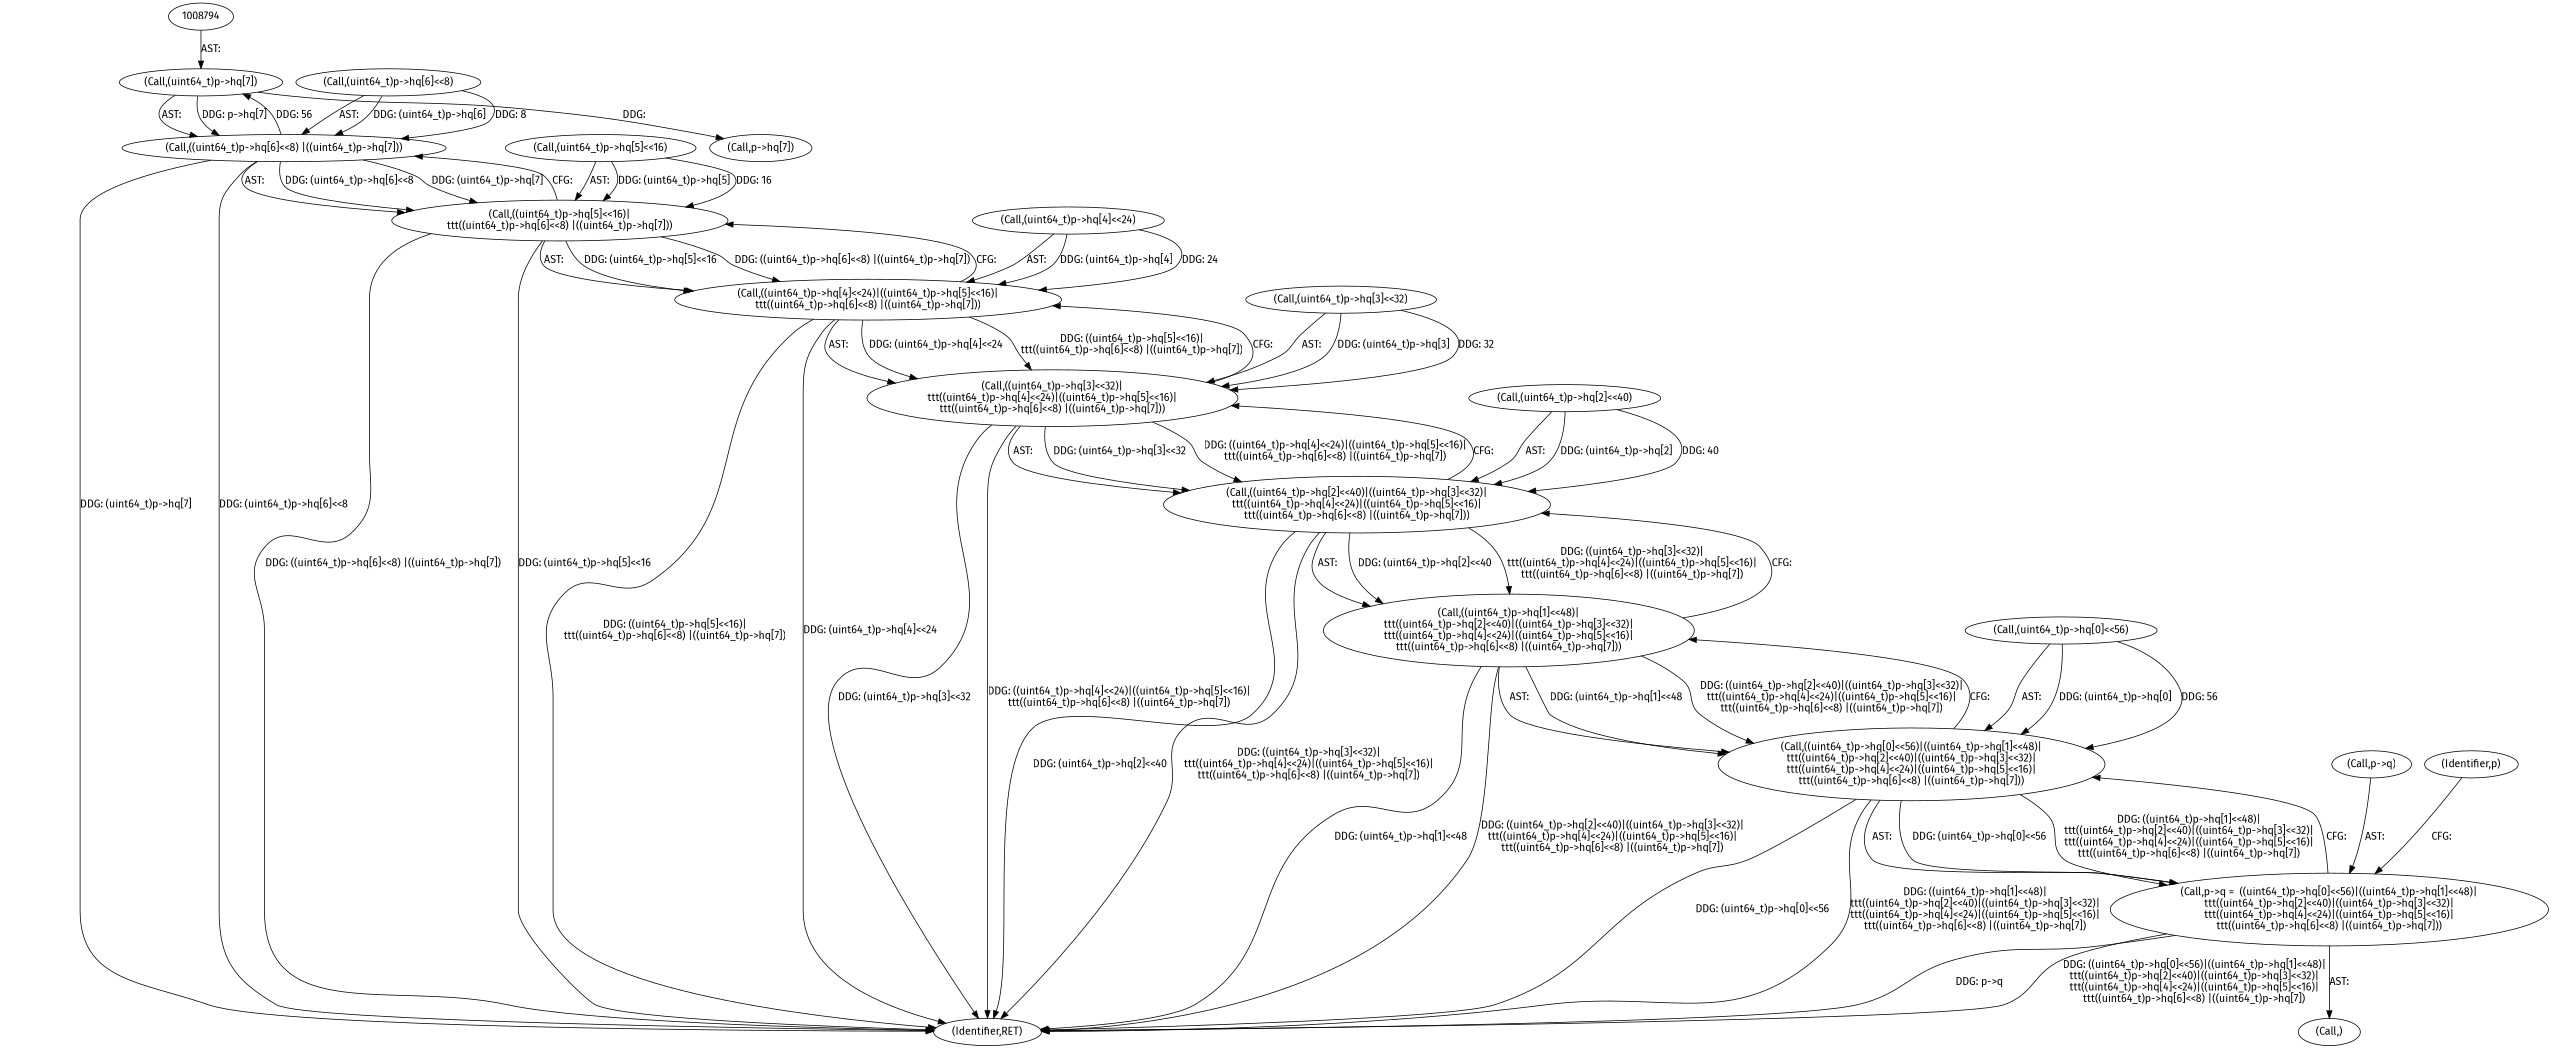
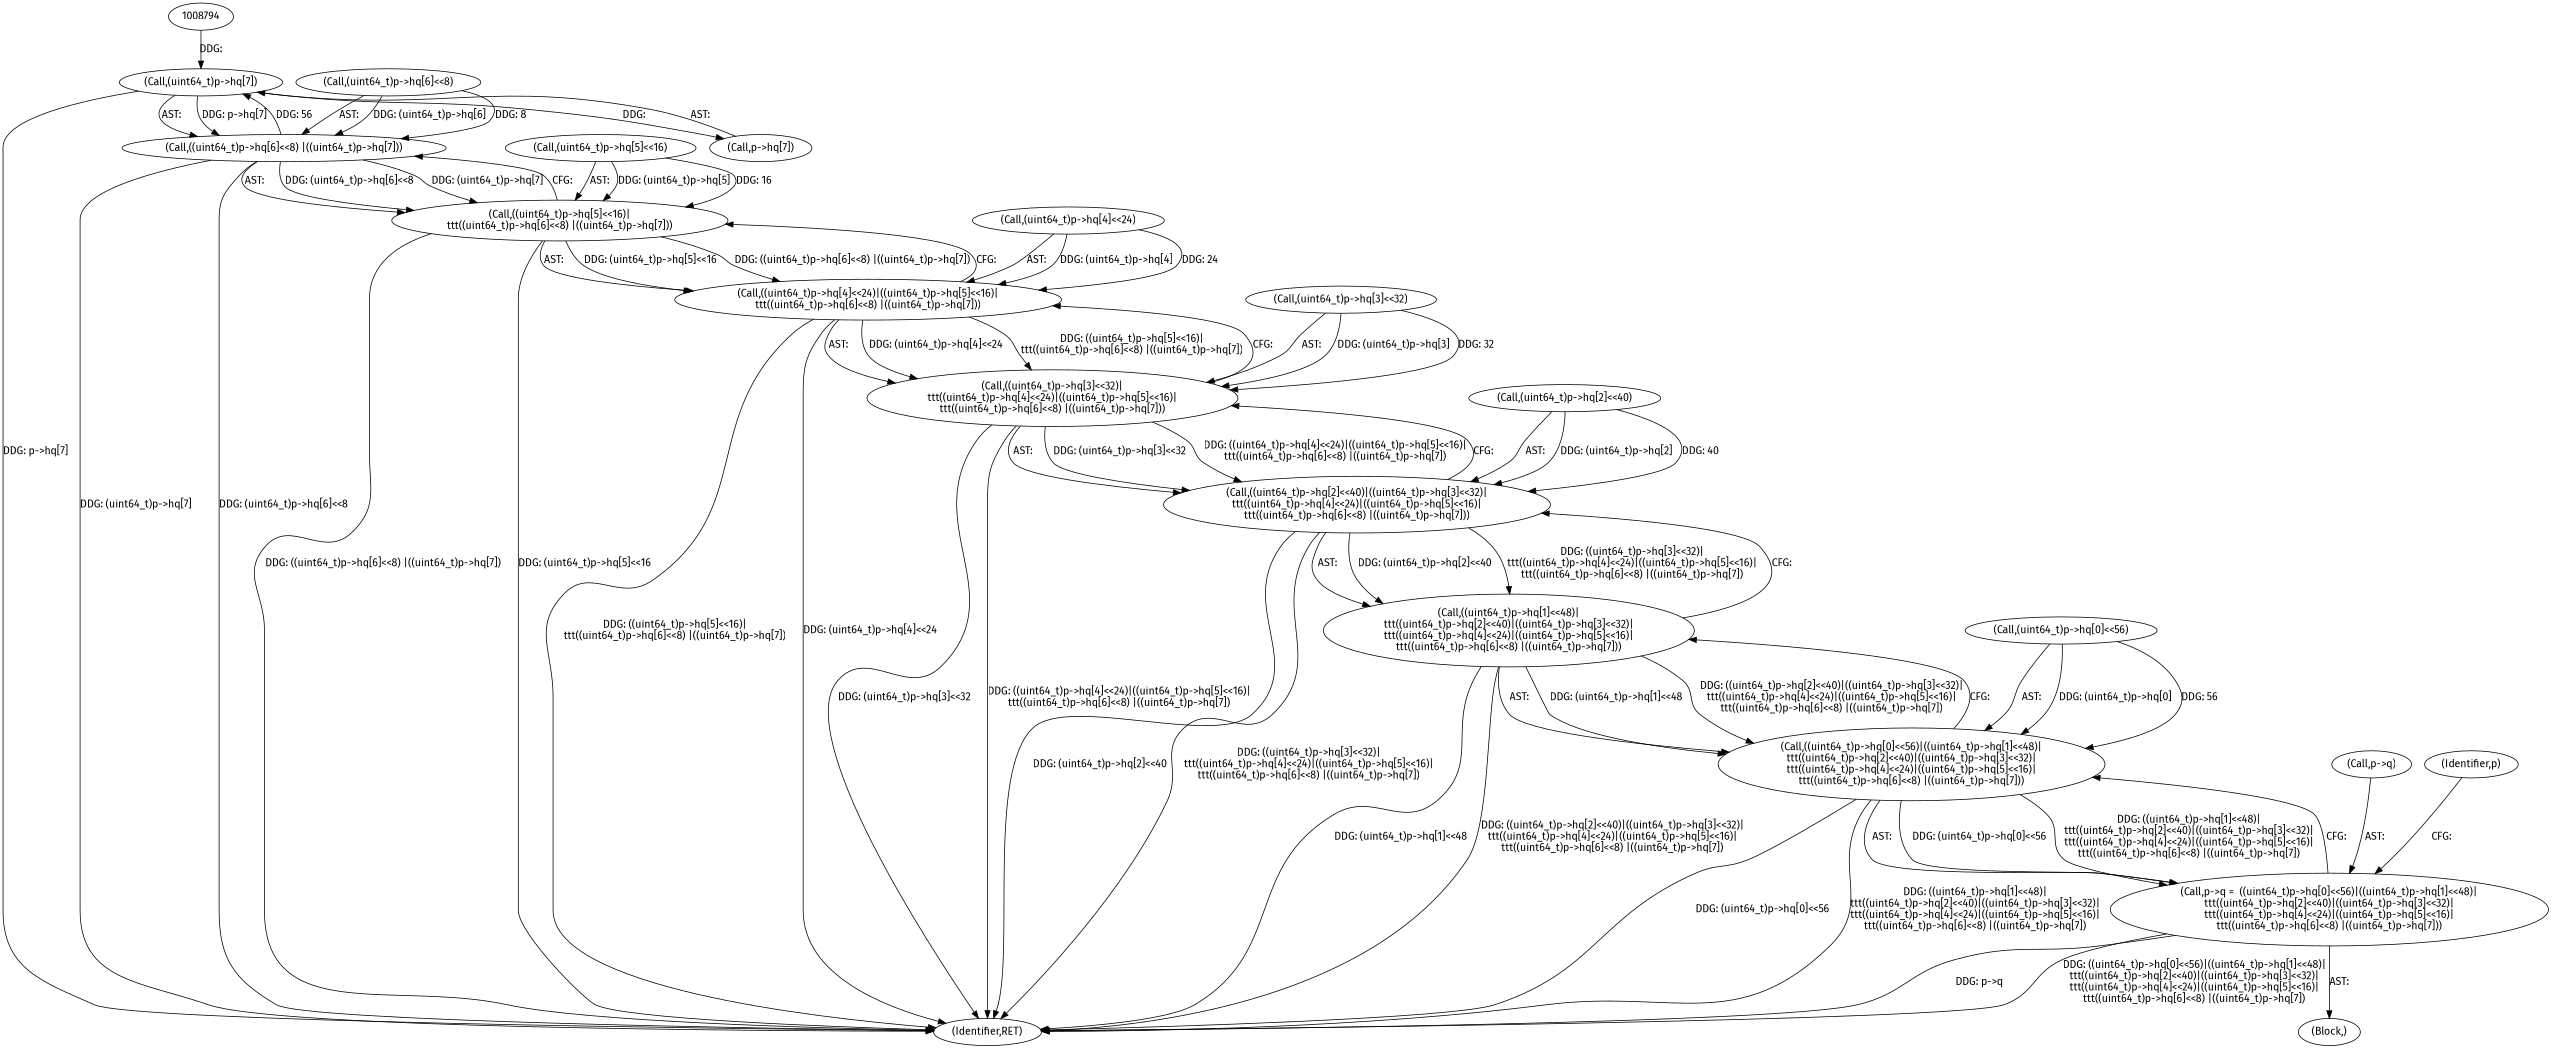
(212, 49) -> (212, 49)
none -> (503, 96)
none -> (8, 939)
(2329, 1032) -> (2329, 1032)
